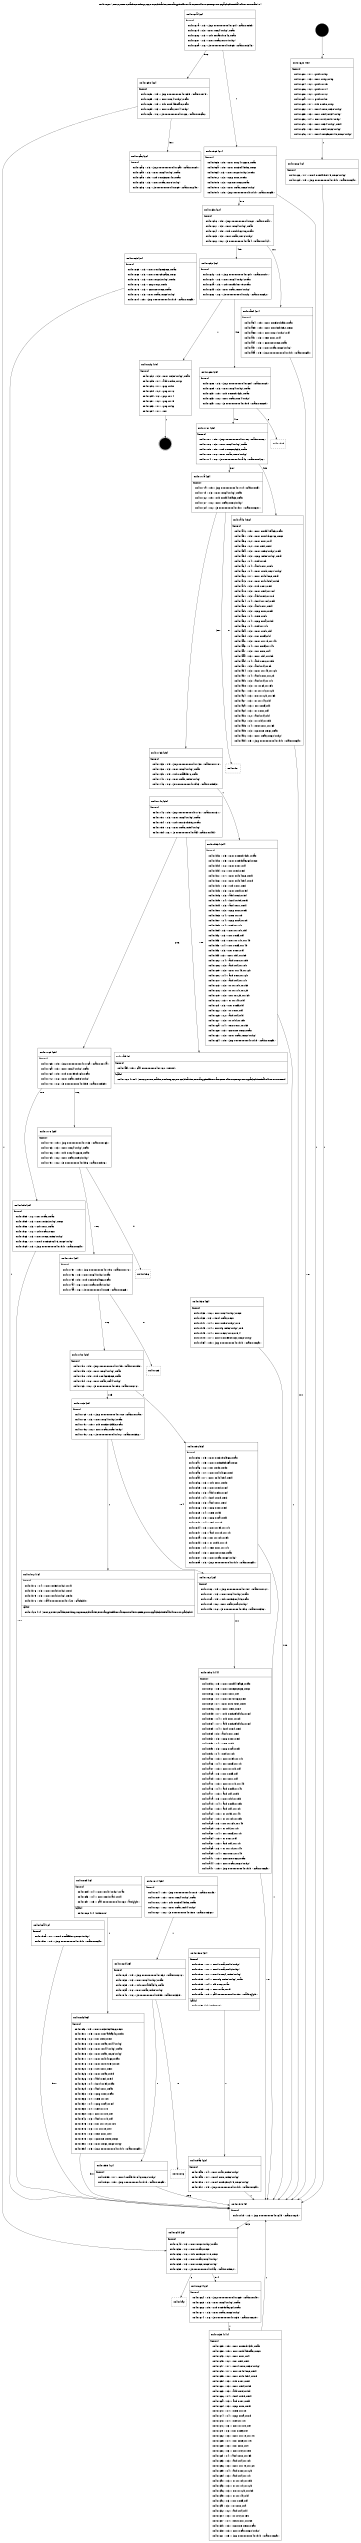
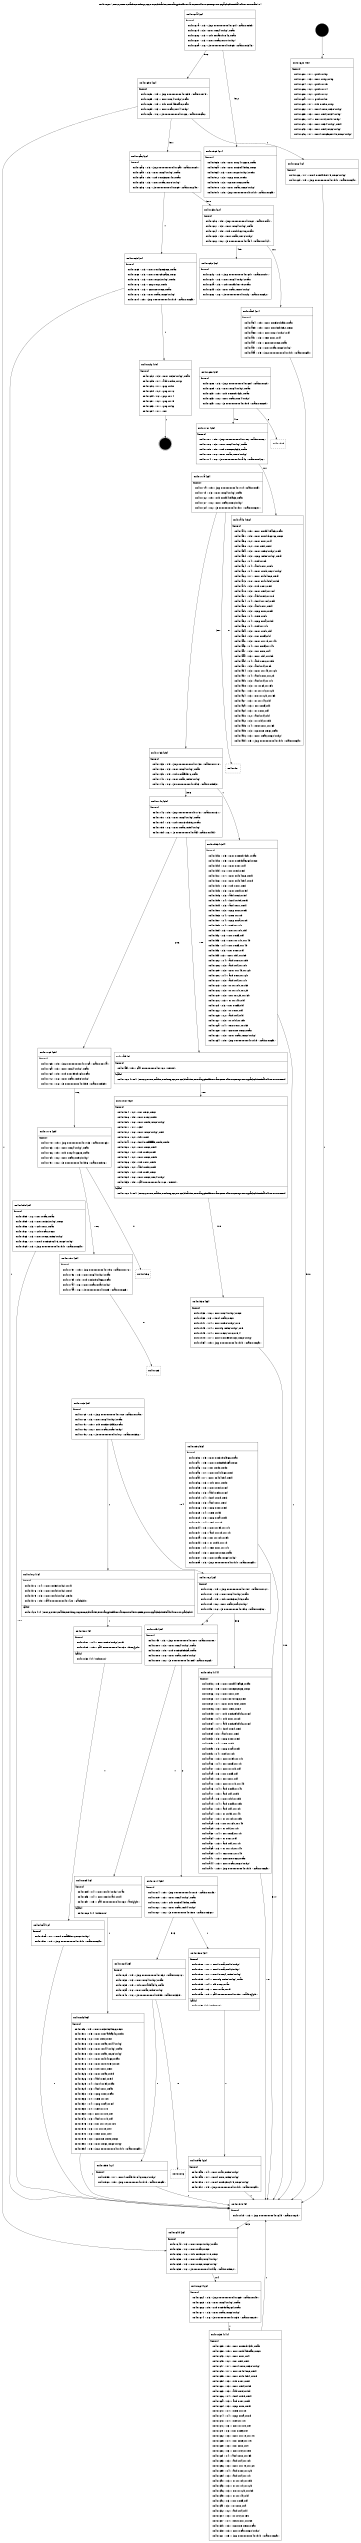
(236, 99) -> (236, 99)
(322, 148) -> (245, 144)
(239, 200) -> (201, 198)
none -> (163, 222)
(203, 329) -> (163, 331)
(234, 333) -> none
(230, 467) -> none
(265, 468) -> (265, 468)
none -> (186, 792)
(25, 1142) -> none
none -> (201, 1147)
(315, 1190) -> none
(308, 1274) -> (308, 1274)
(107, 1370) -> none
(298, 1474) -> none
(237, 1621) -> (237, 1621)
none -> (108, 1645)
none -> (181, 1645)
(274, 1897) -> (274, 1897)
none -> (200, 1932)
(173, 1933) -> (173, 1933)
(54, 2083) -> (54, 2083)
(92, 2174) -> (92, 2174)
(188, 2196) -> (188, 2196)
(217, 2278) -> (217, 2278)
(179, 2302) -> none
